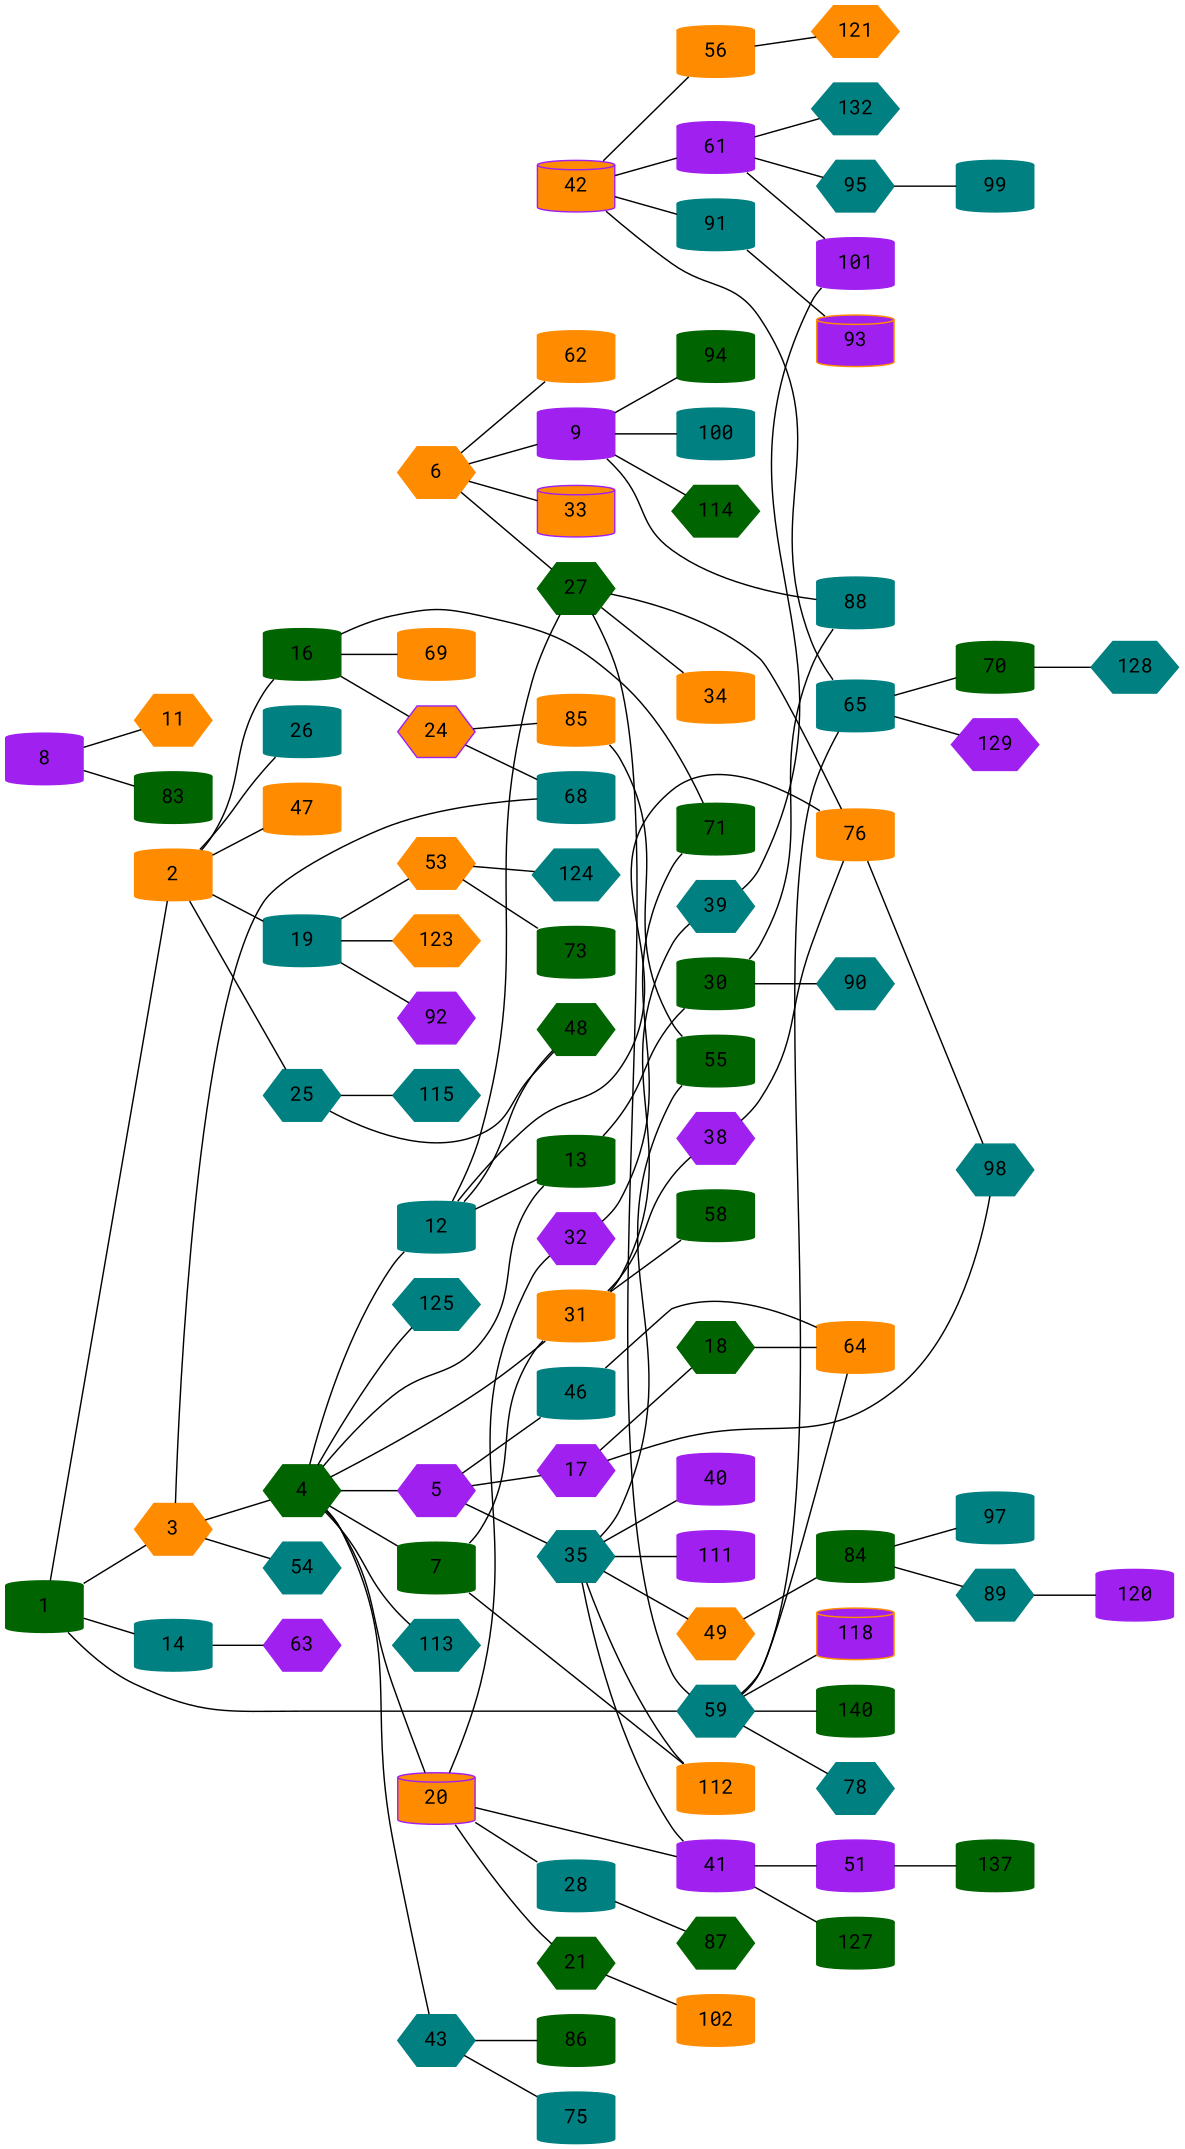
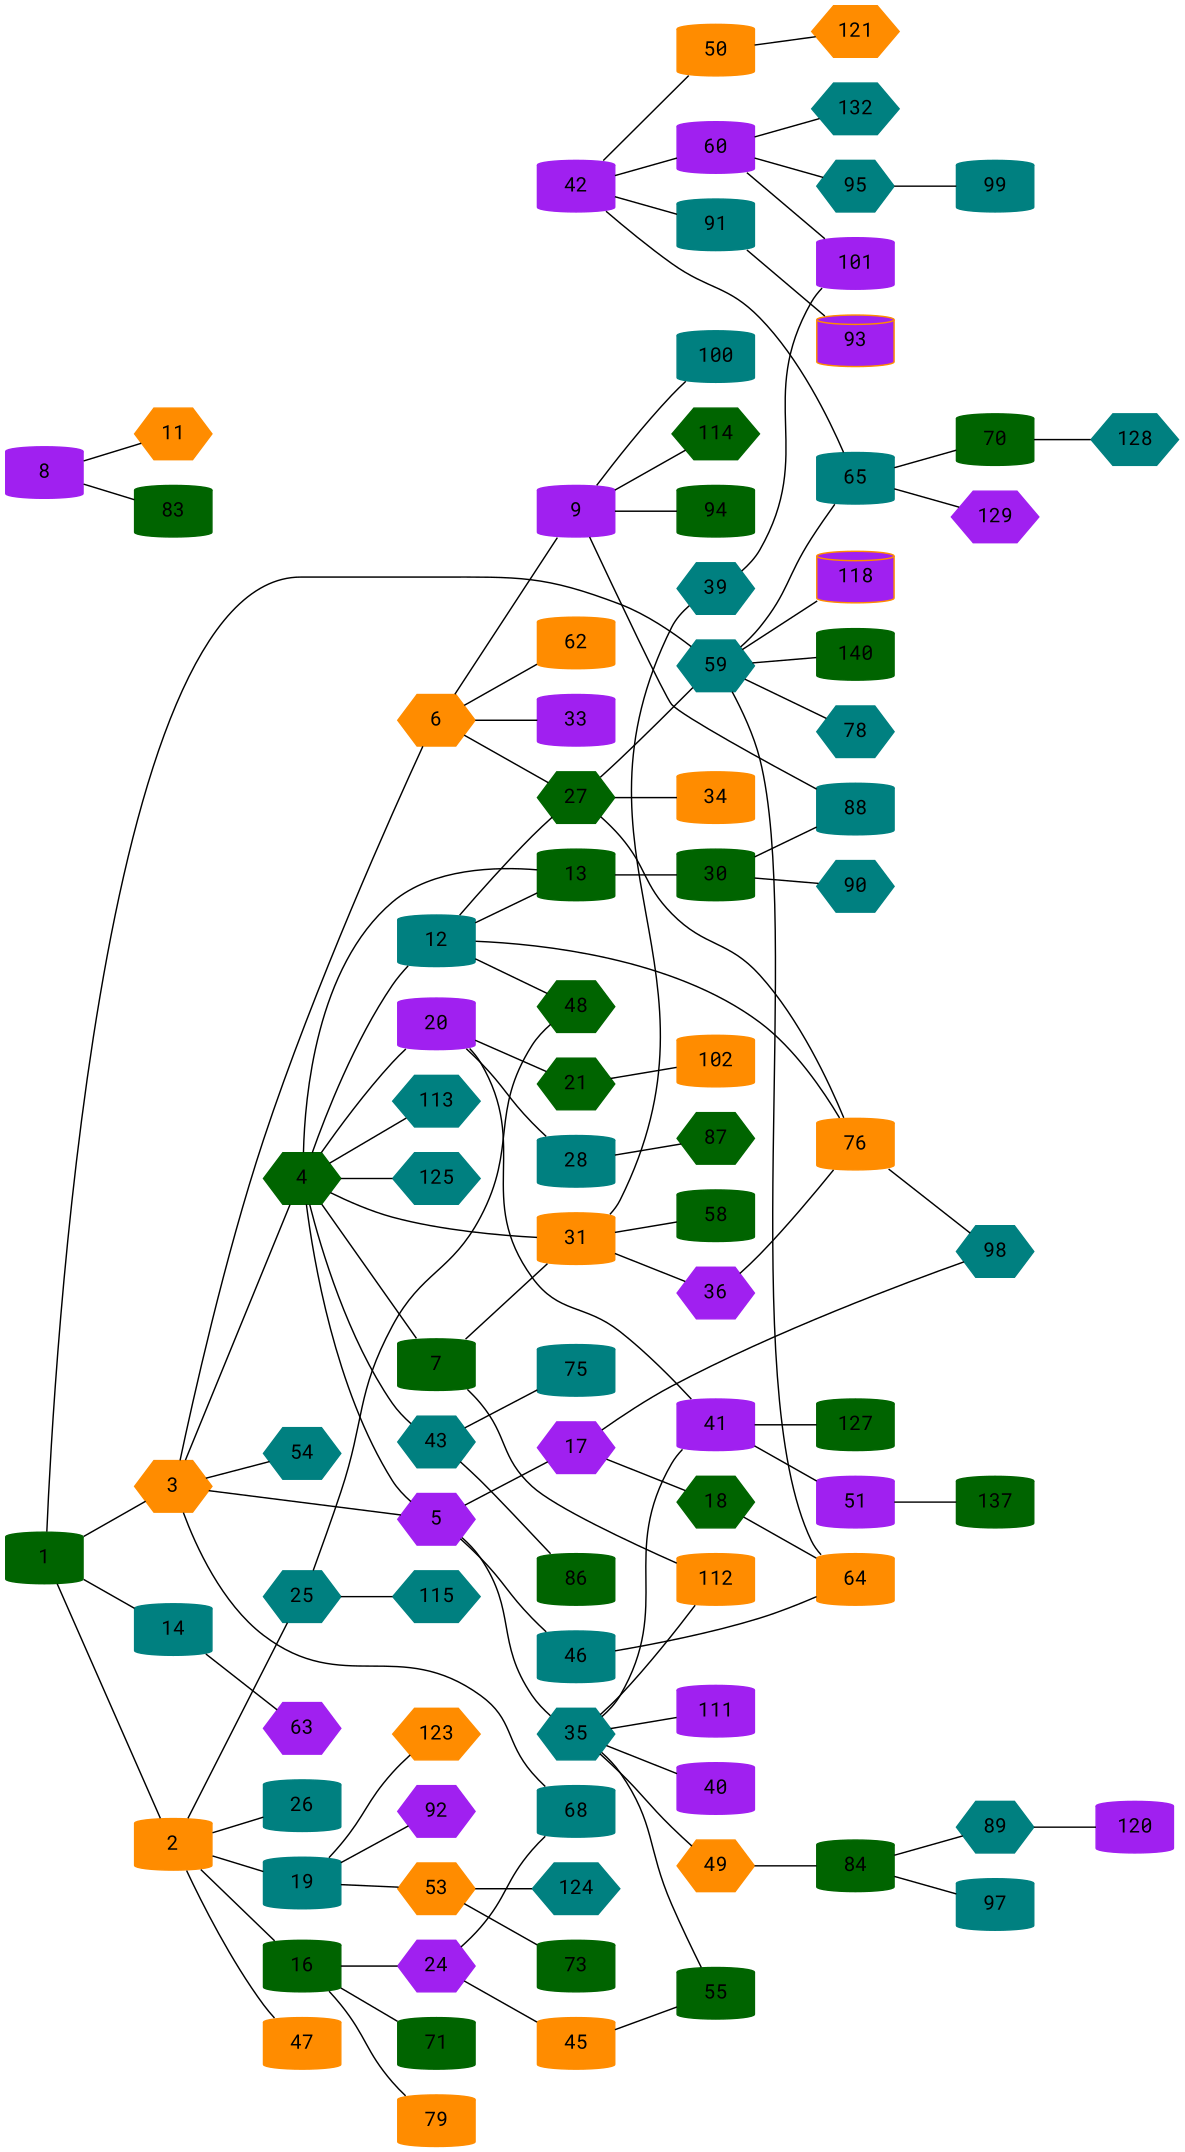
(716, 52) -> (716, 50)
(716, 147) -> (716, 147)
(576, 186) -> (576, 186)
(576, 511) -> (576, 720)
(436, 654) -> (436, 2121)
(576, 720) -> (576, 2043)
(436, 732) -> (436, 1966)
none -> (279, 1096)
(716, 1138) -> (716, 1293)
(576, 1239) -> none
none -> (305, 1503)
(436, 1799) -> (436, 1024)
